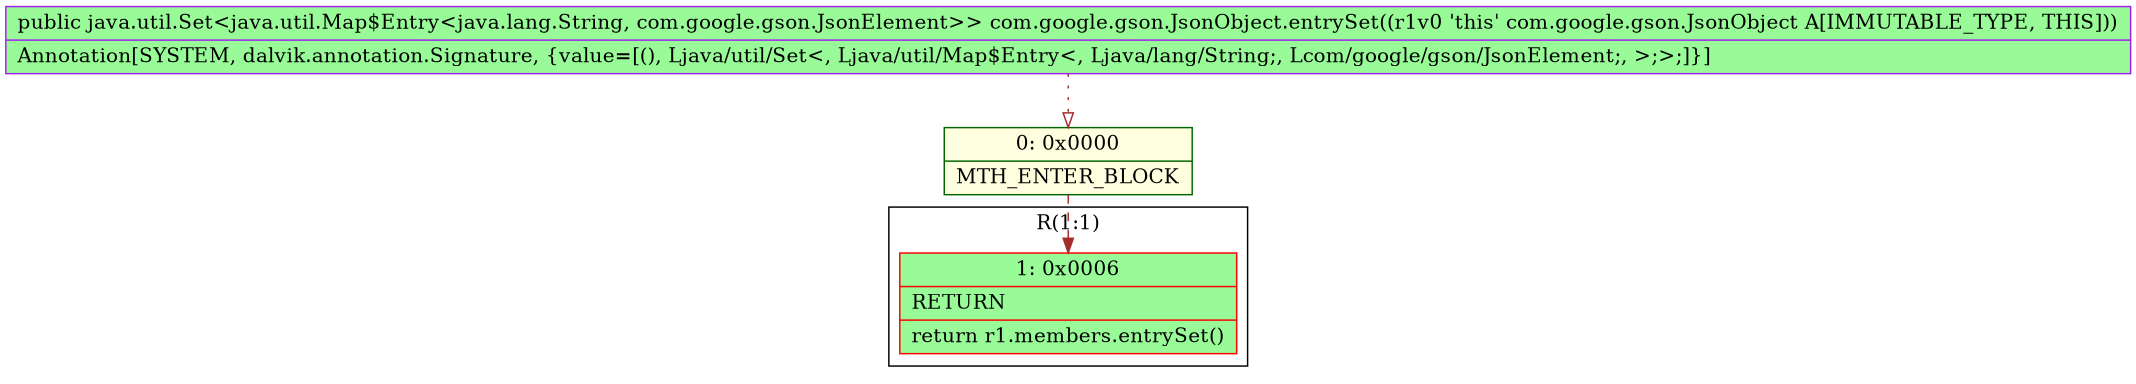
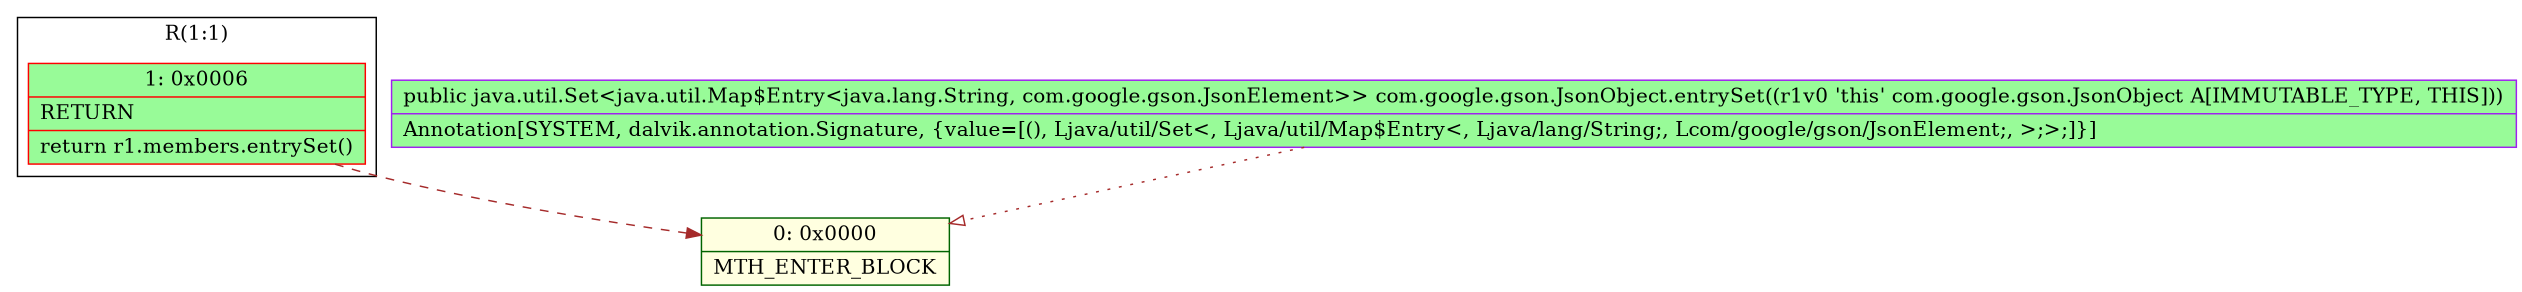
(1068, 216) -> (510, 204)
